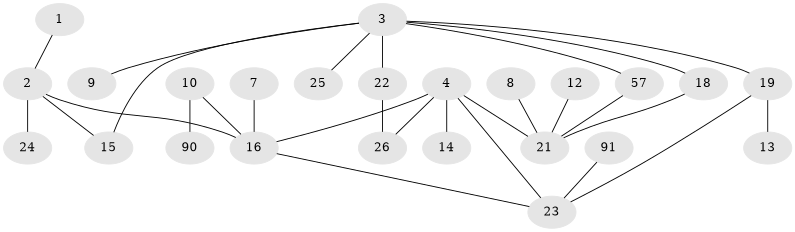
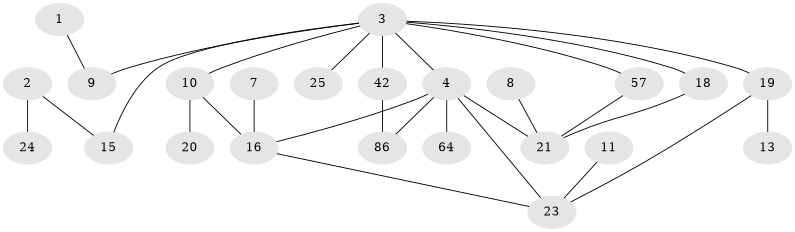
none -> (284, 47)
(44, 52) -> (76, 52)
none -> (415, 52)
(383, 84) -> (383, 84)
(575, 84) -> none
(141, 116) -> none
(190, 148) -> (190, 148)
(383, 148) -> (383, 148)
(447, 148) -> (447, 148)
(609, 148) -> (609, 148)
